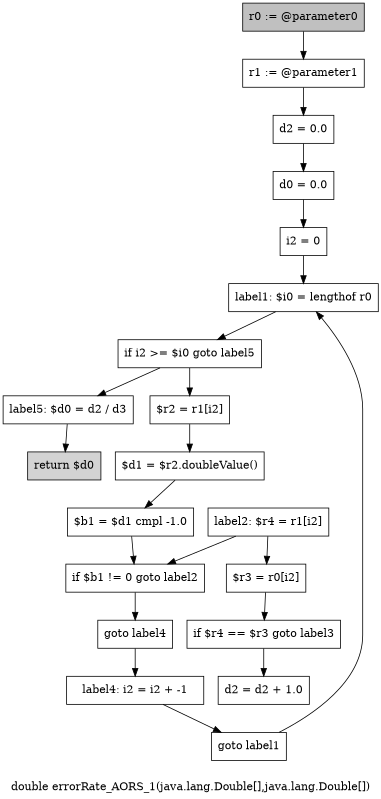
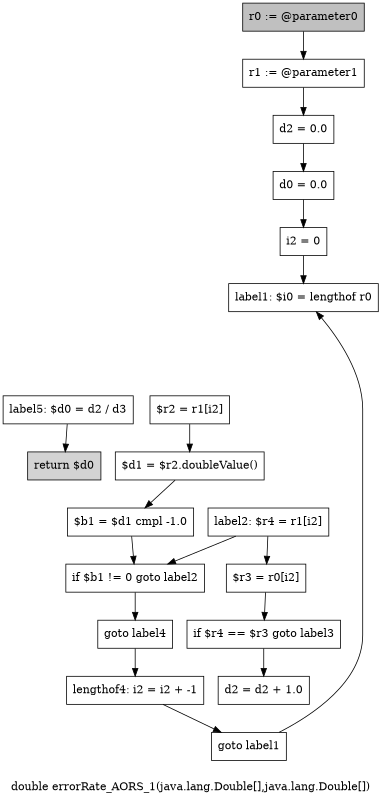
(190, 354) -> none
(135, 690) -> (135, 690)
